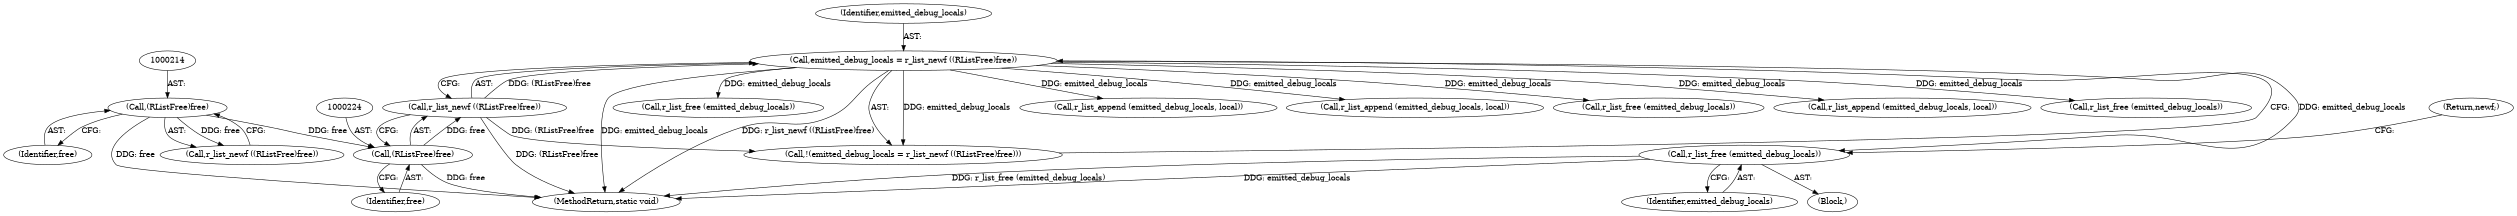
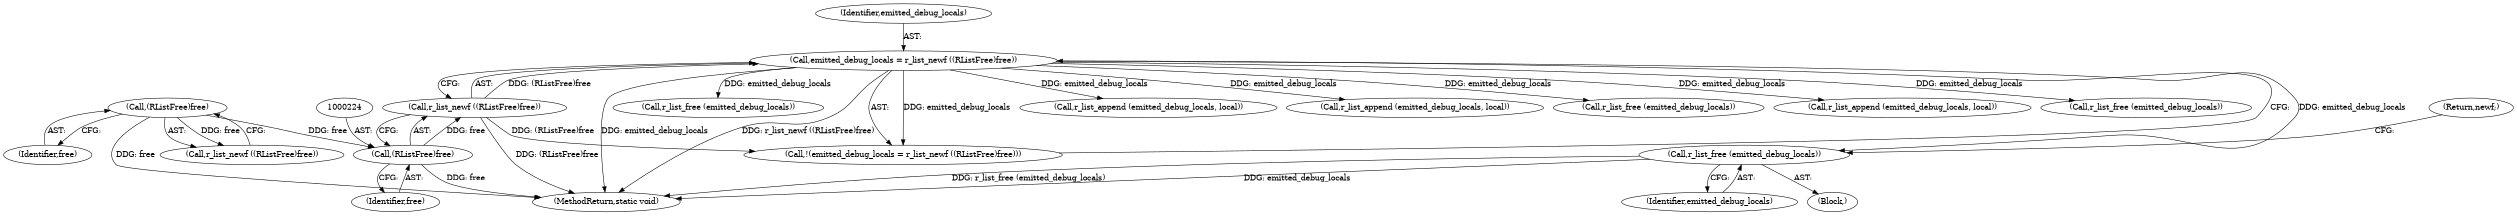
(168, 61) -> none
